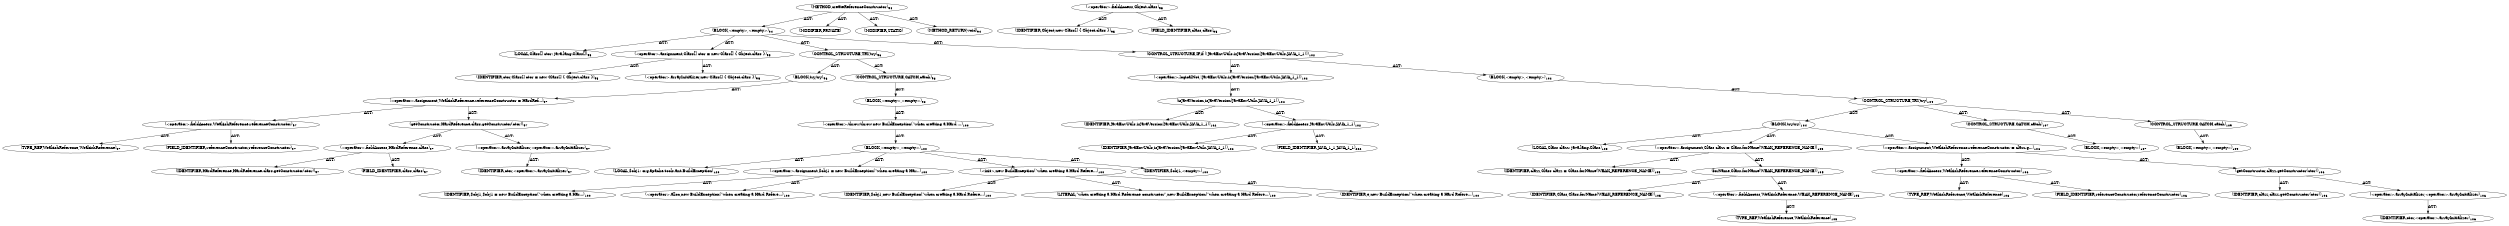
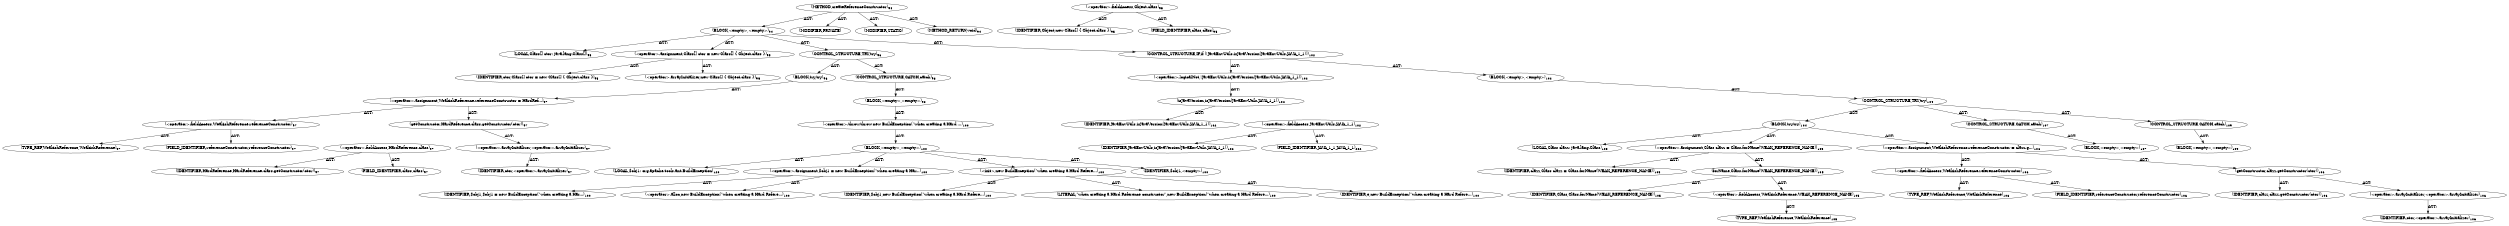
(1270, 113) -> none
(429, 136) -> none
